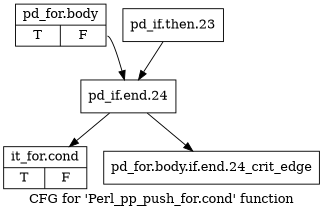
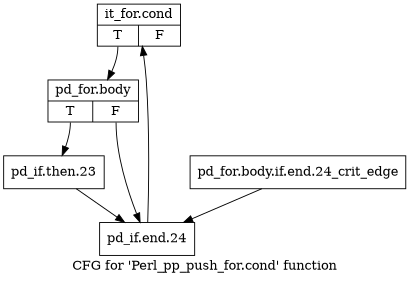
none -> (116, 59)
(167, 129) -> (227, 204)
none -> (69, 135)
